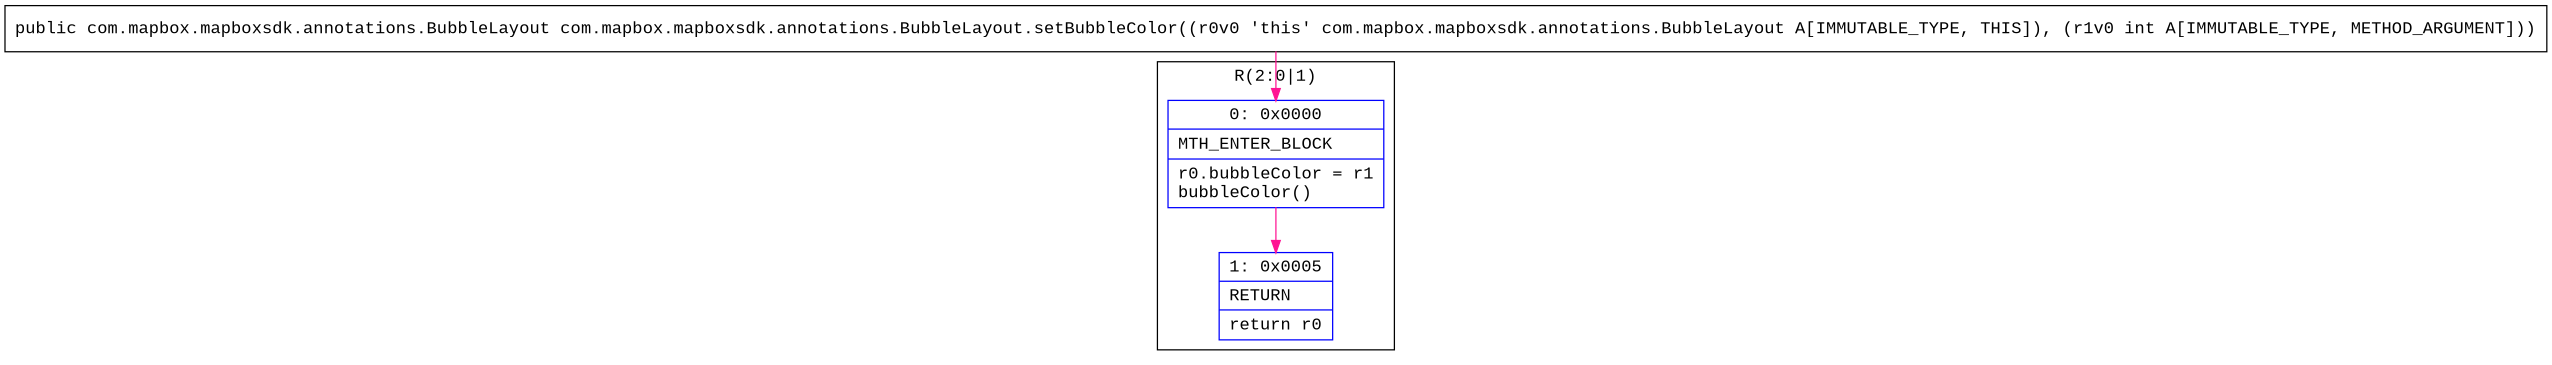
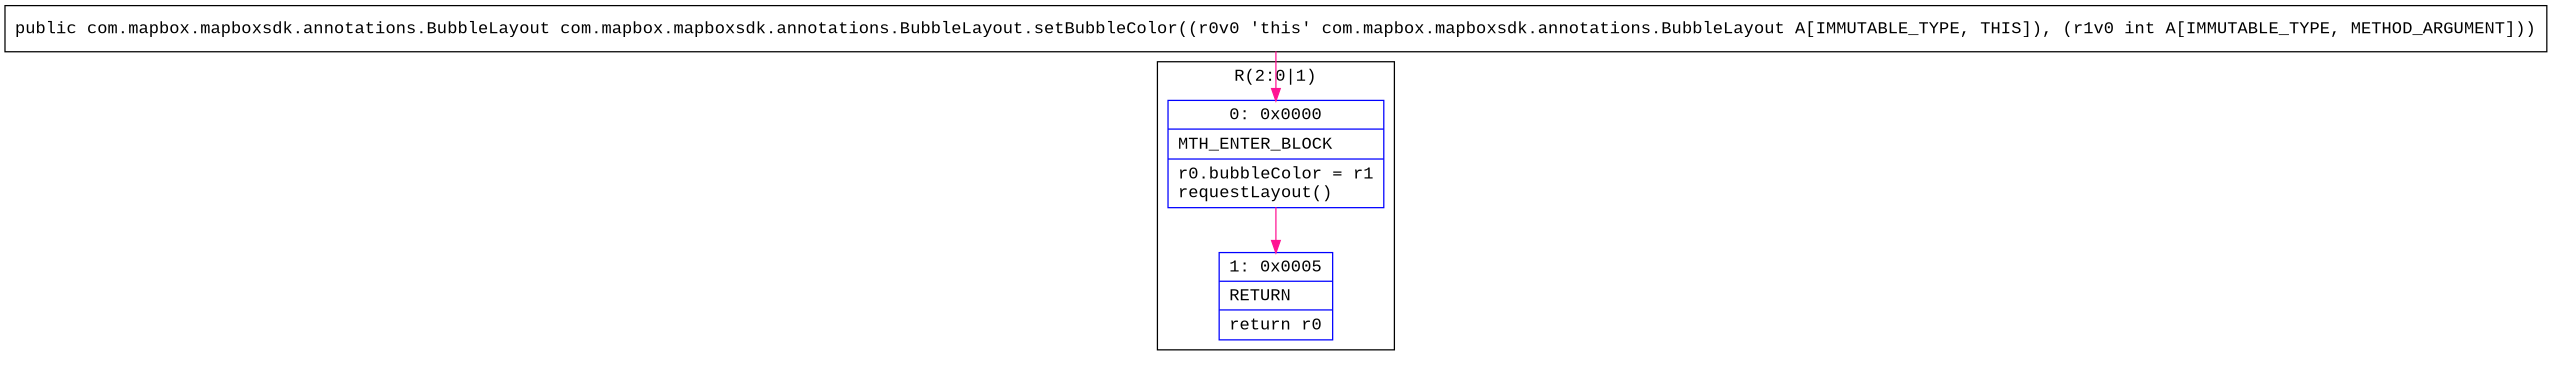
(1245, 192) -> (1255, 192)
